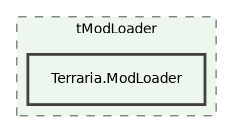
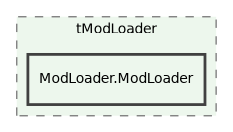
(116, 79) -> (116, 79)
